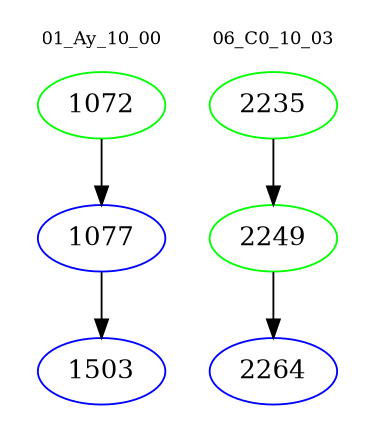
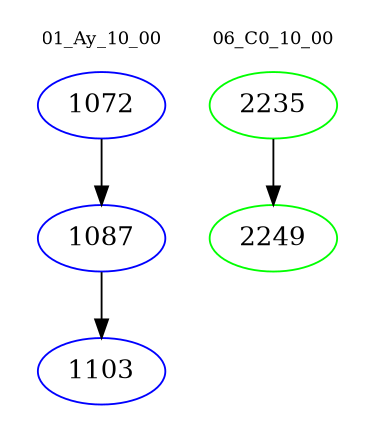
(273, 40) -> (273, 40)
(102, 105) -> (102, 105)
(102, 238) -> (102, 238)
(102, 371) -> (102, 371)
(273, 371) -> none
